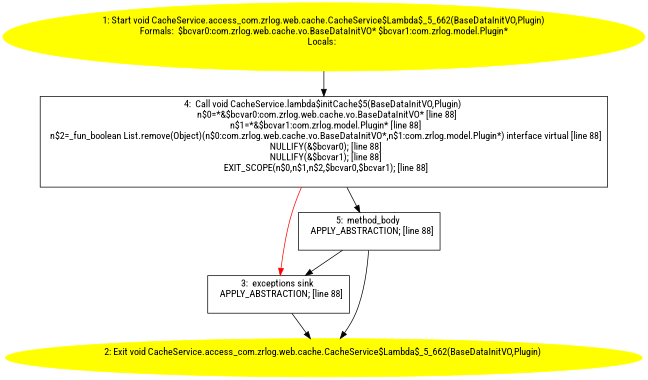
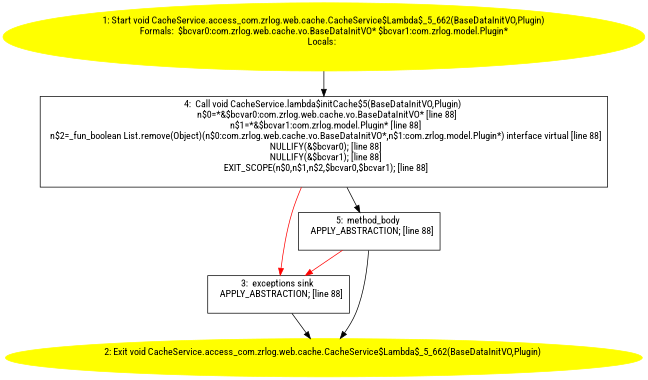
(327, 261) -> (327, 261)
